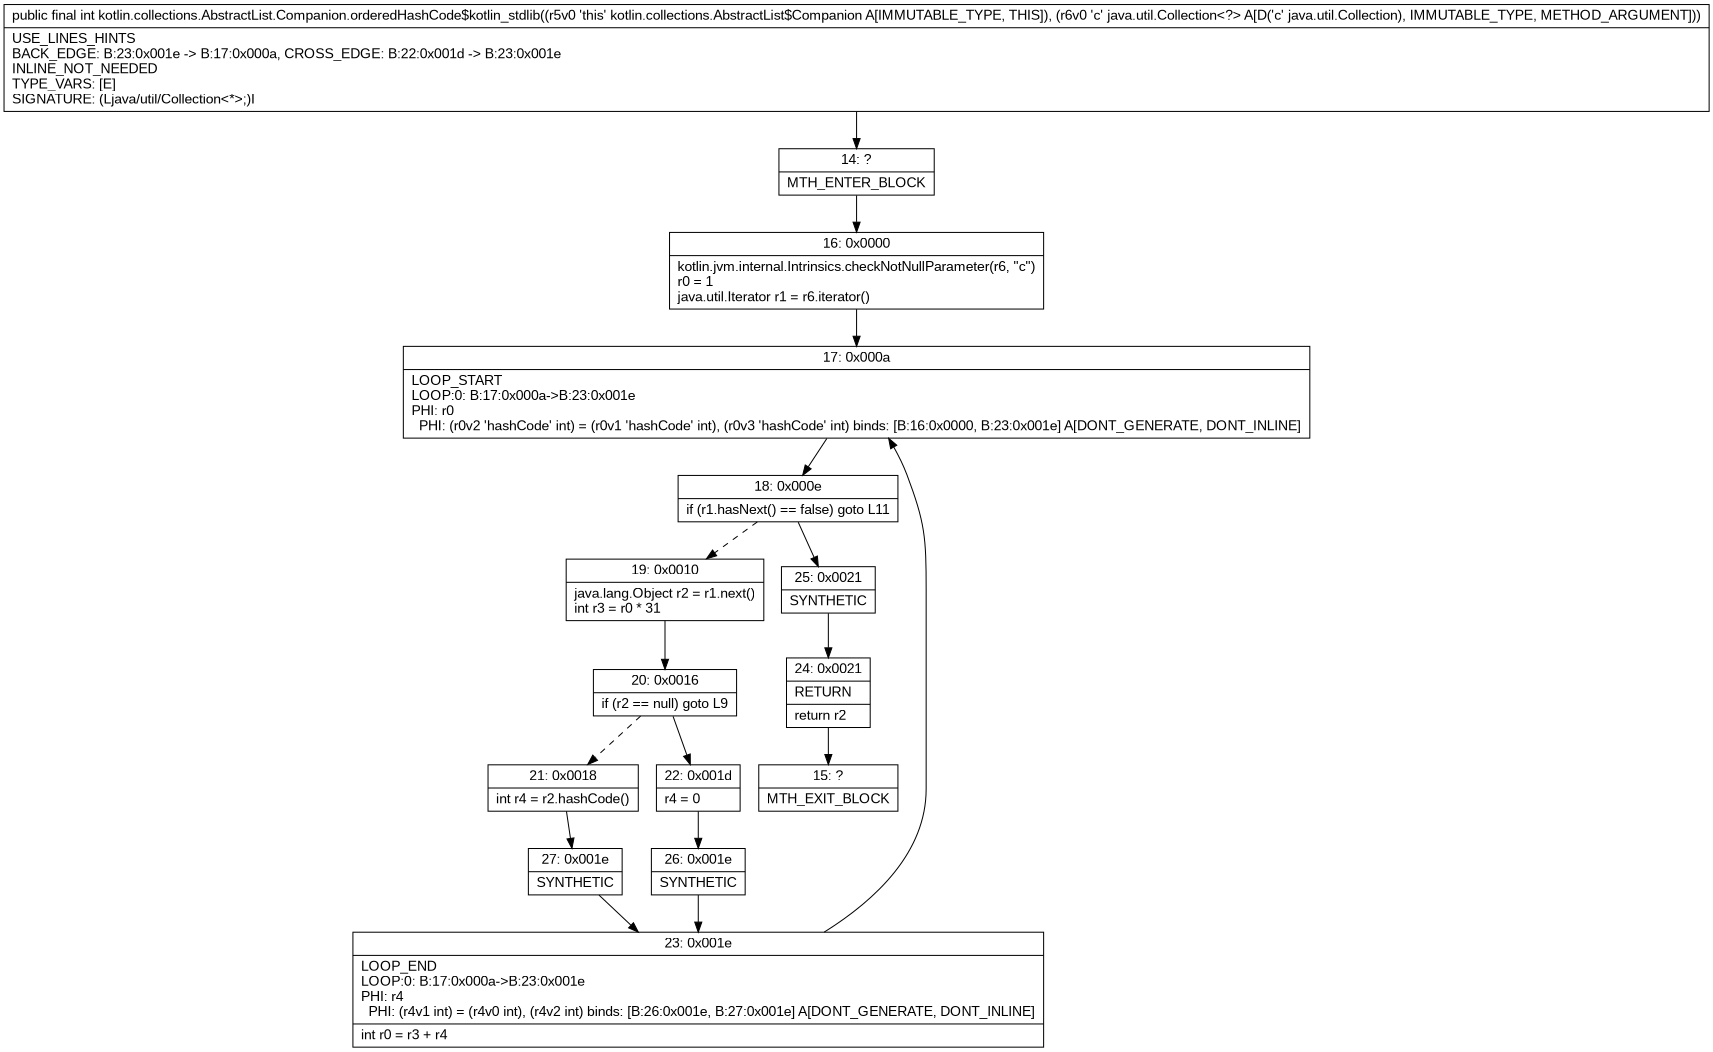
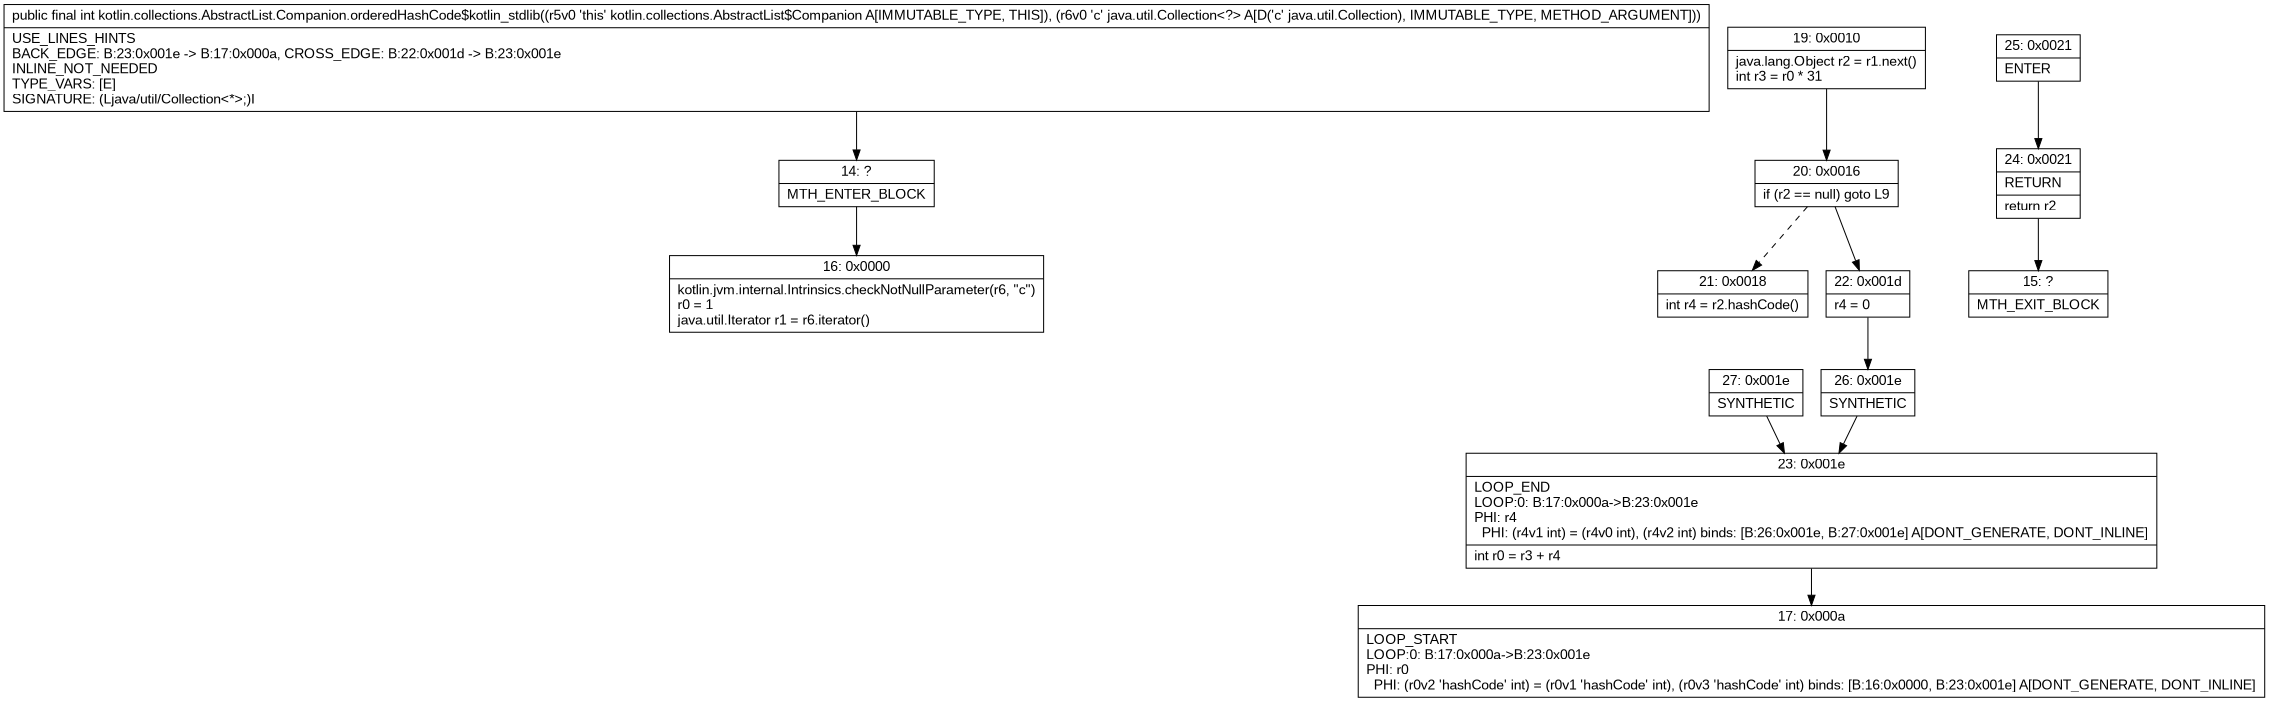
(857, 323) -> none
(788, 499) -> none
(828, 601) -> (2028, 69)
(568, 825) -> none
